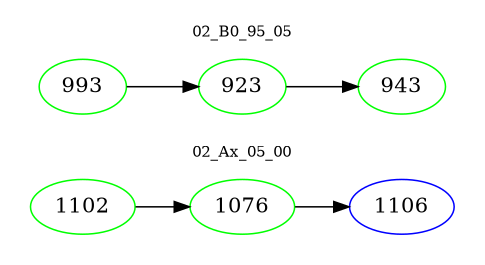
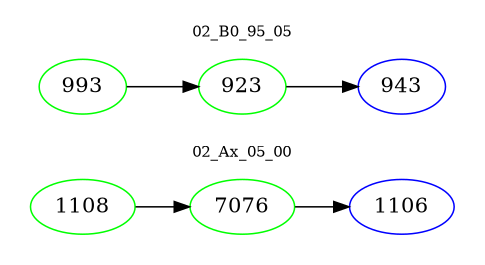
(402, 87) -> (402, 87)
(83, 207) -> (83, 207)
(242, 207) -> (242, 207)
